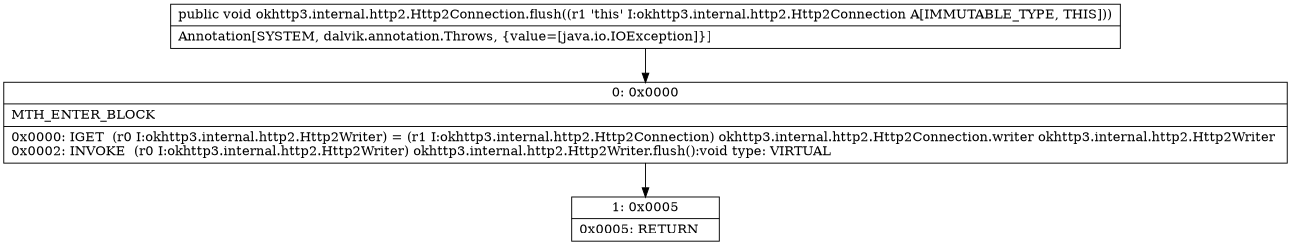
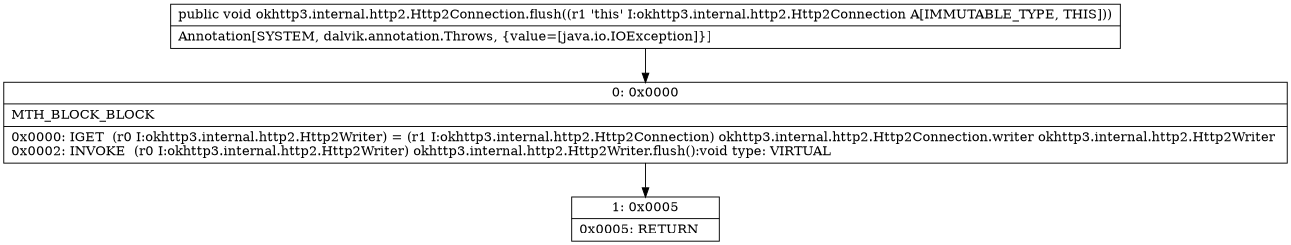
(84, 115) -> (83, 115)
